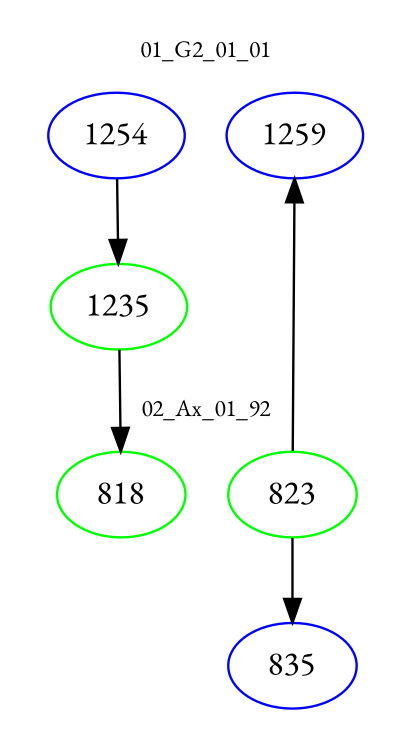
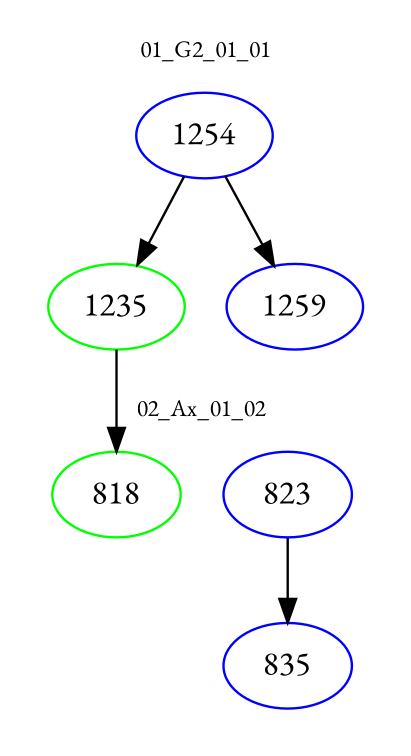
(294, 327) -> (244, 210)
(207, 410) -> (202, 410)
(292, 495) -> (288, 495)
